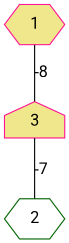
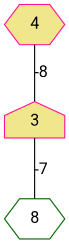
(35, 25) -> (35, 25)
(35, 219) -> (35, 219)
